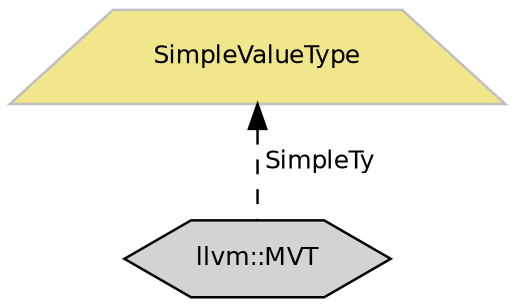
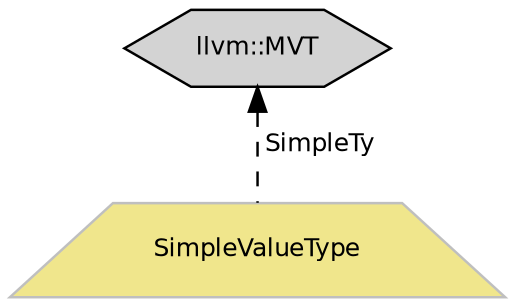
(258, 175) -> (258, 157)
